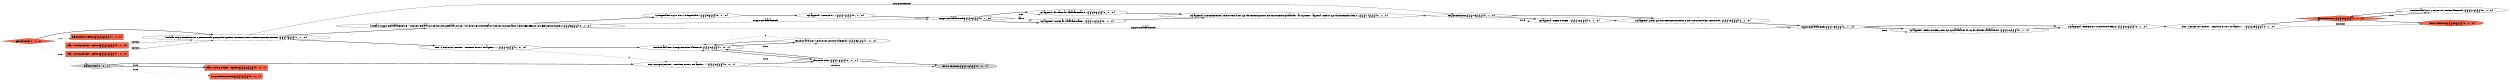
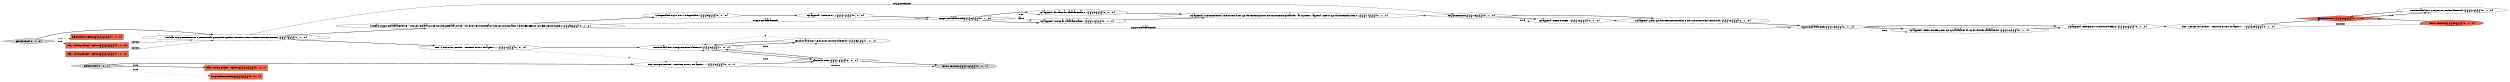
(2389, 22) -> (2404, 20)
(29, 41) -> (29, 41)
(59, 56) -> (55, 43)
